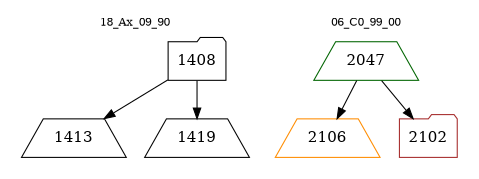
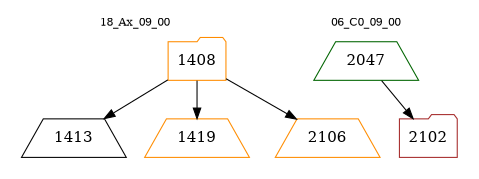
(135, 23) -> (135, 23)
(366, 23) -> (366, 23)
(197, 61) -> (197, 61)
(349, 95) -> (250, 93)
(197, 138) -> (197, 138)
